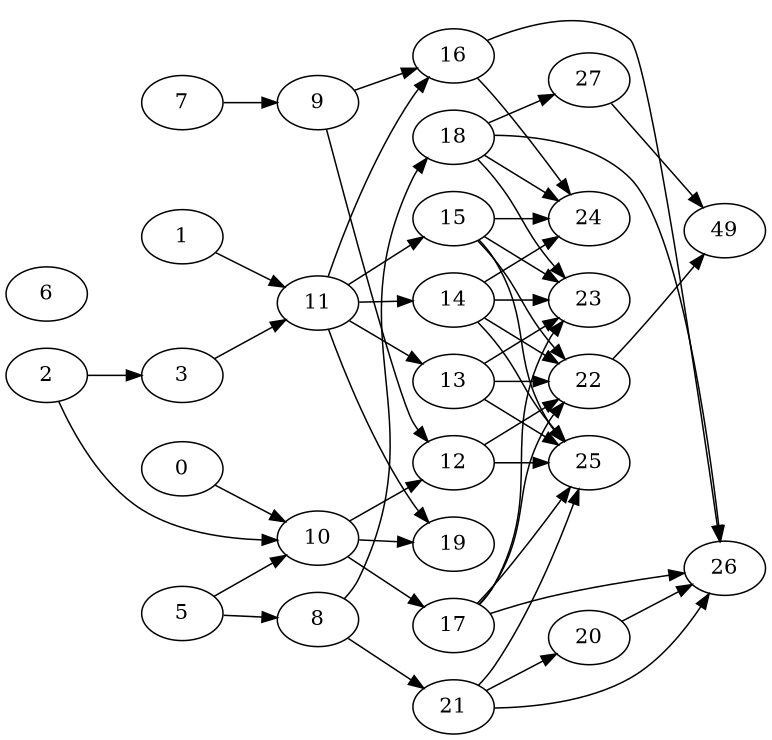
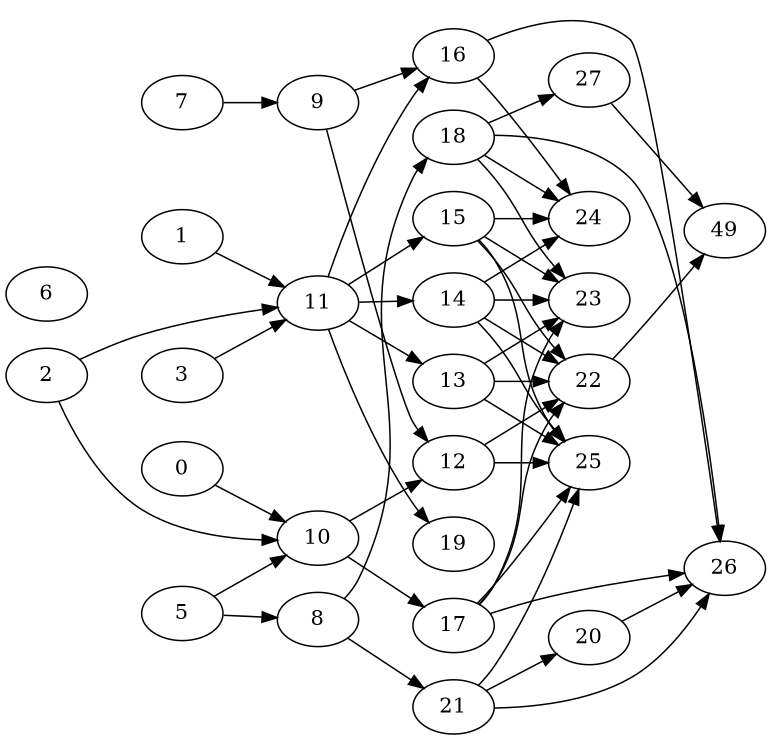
(107, 375) -> (169, 327)
(383, 541) -> none
